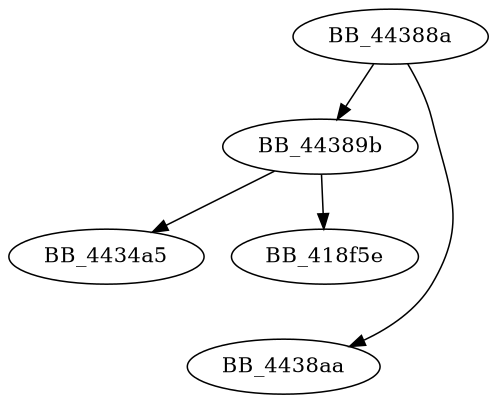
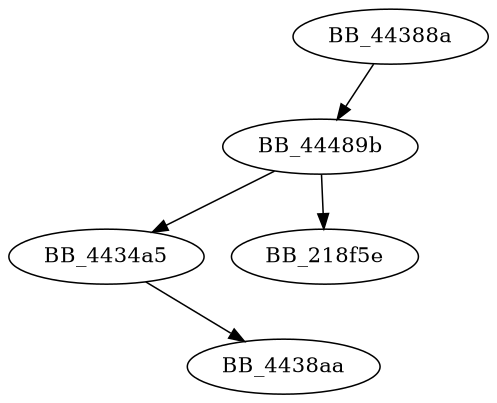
(320, 147) -> (320, 147)
(453, 217) -> (188, 308)
(325, 257) -> (325, 257)
